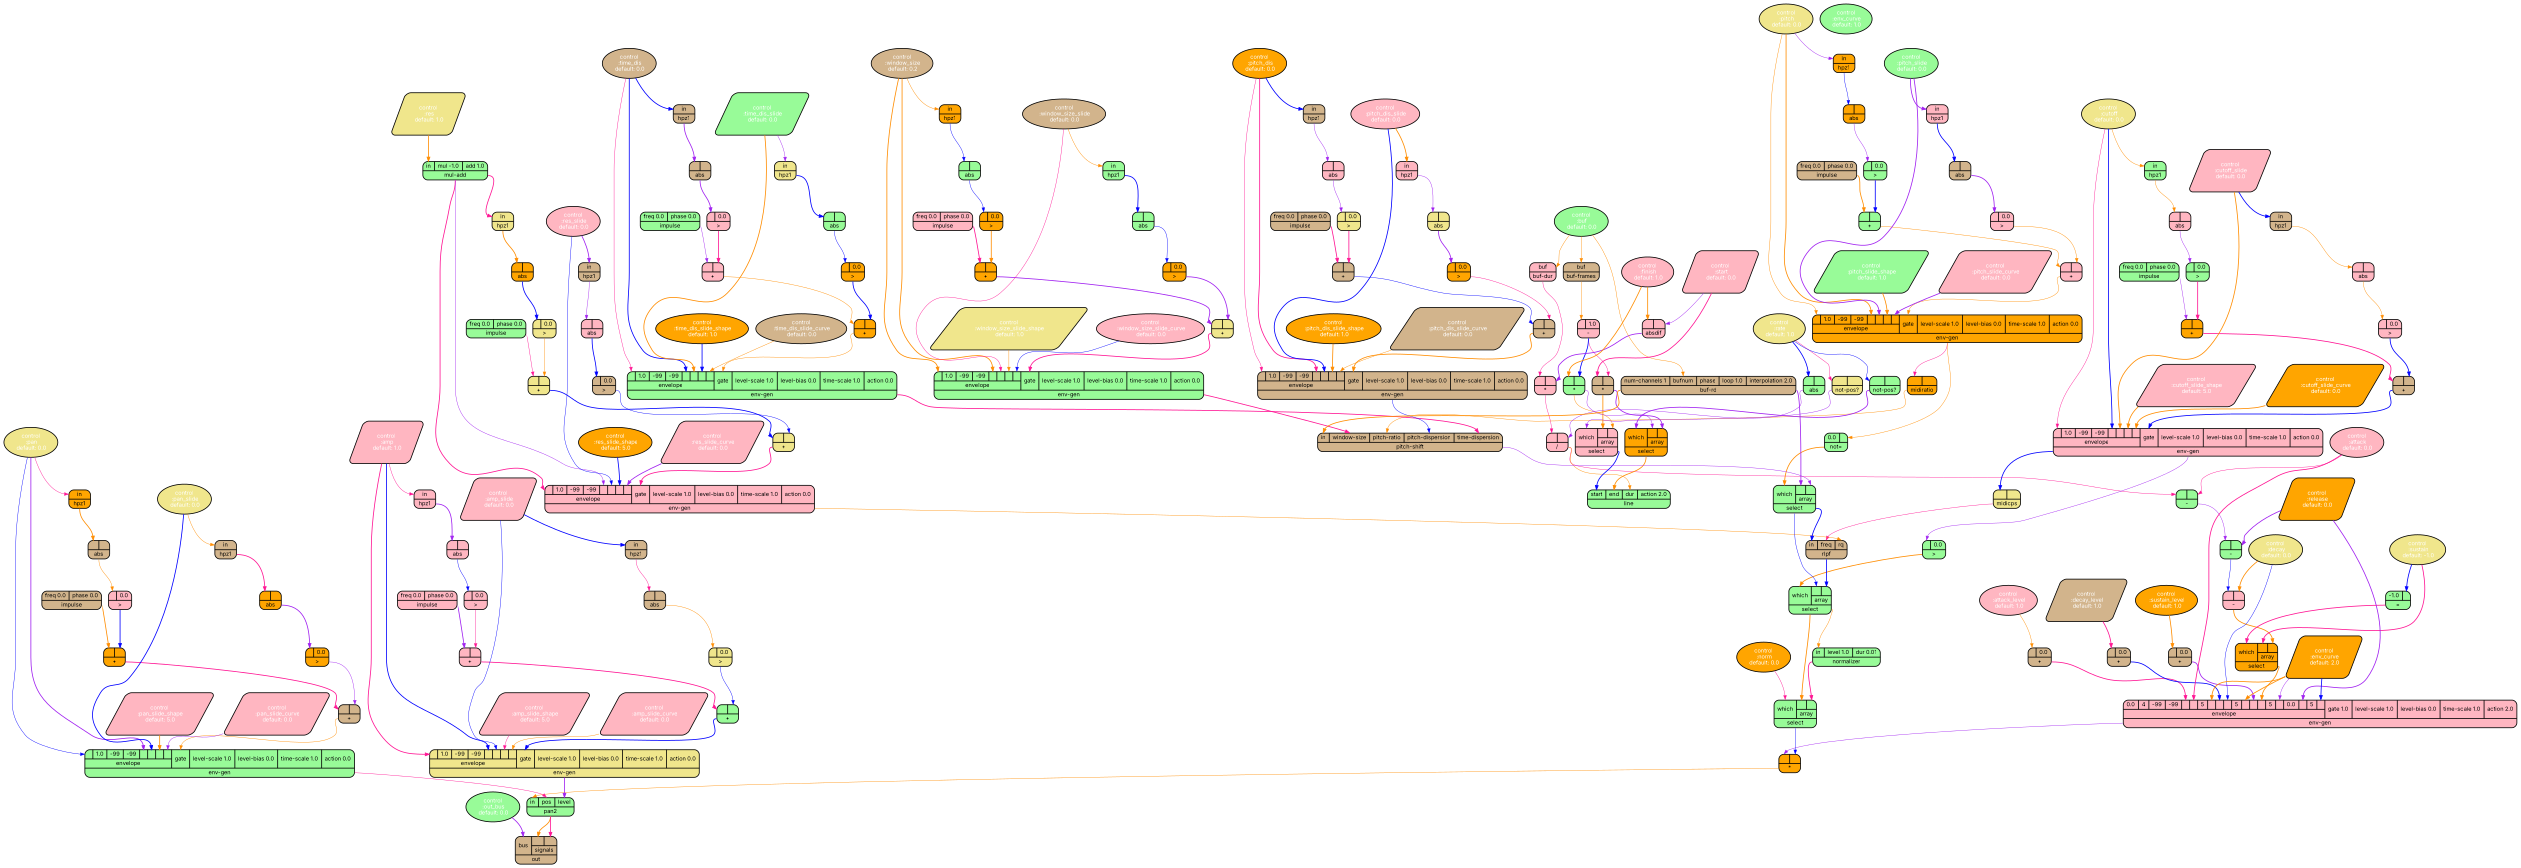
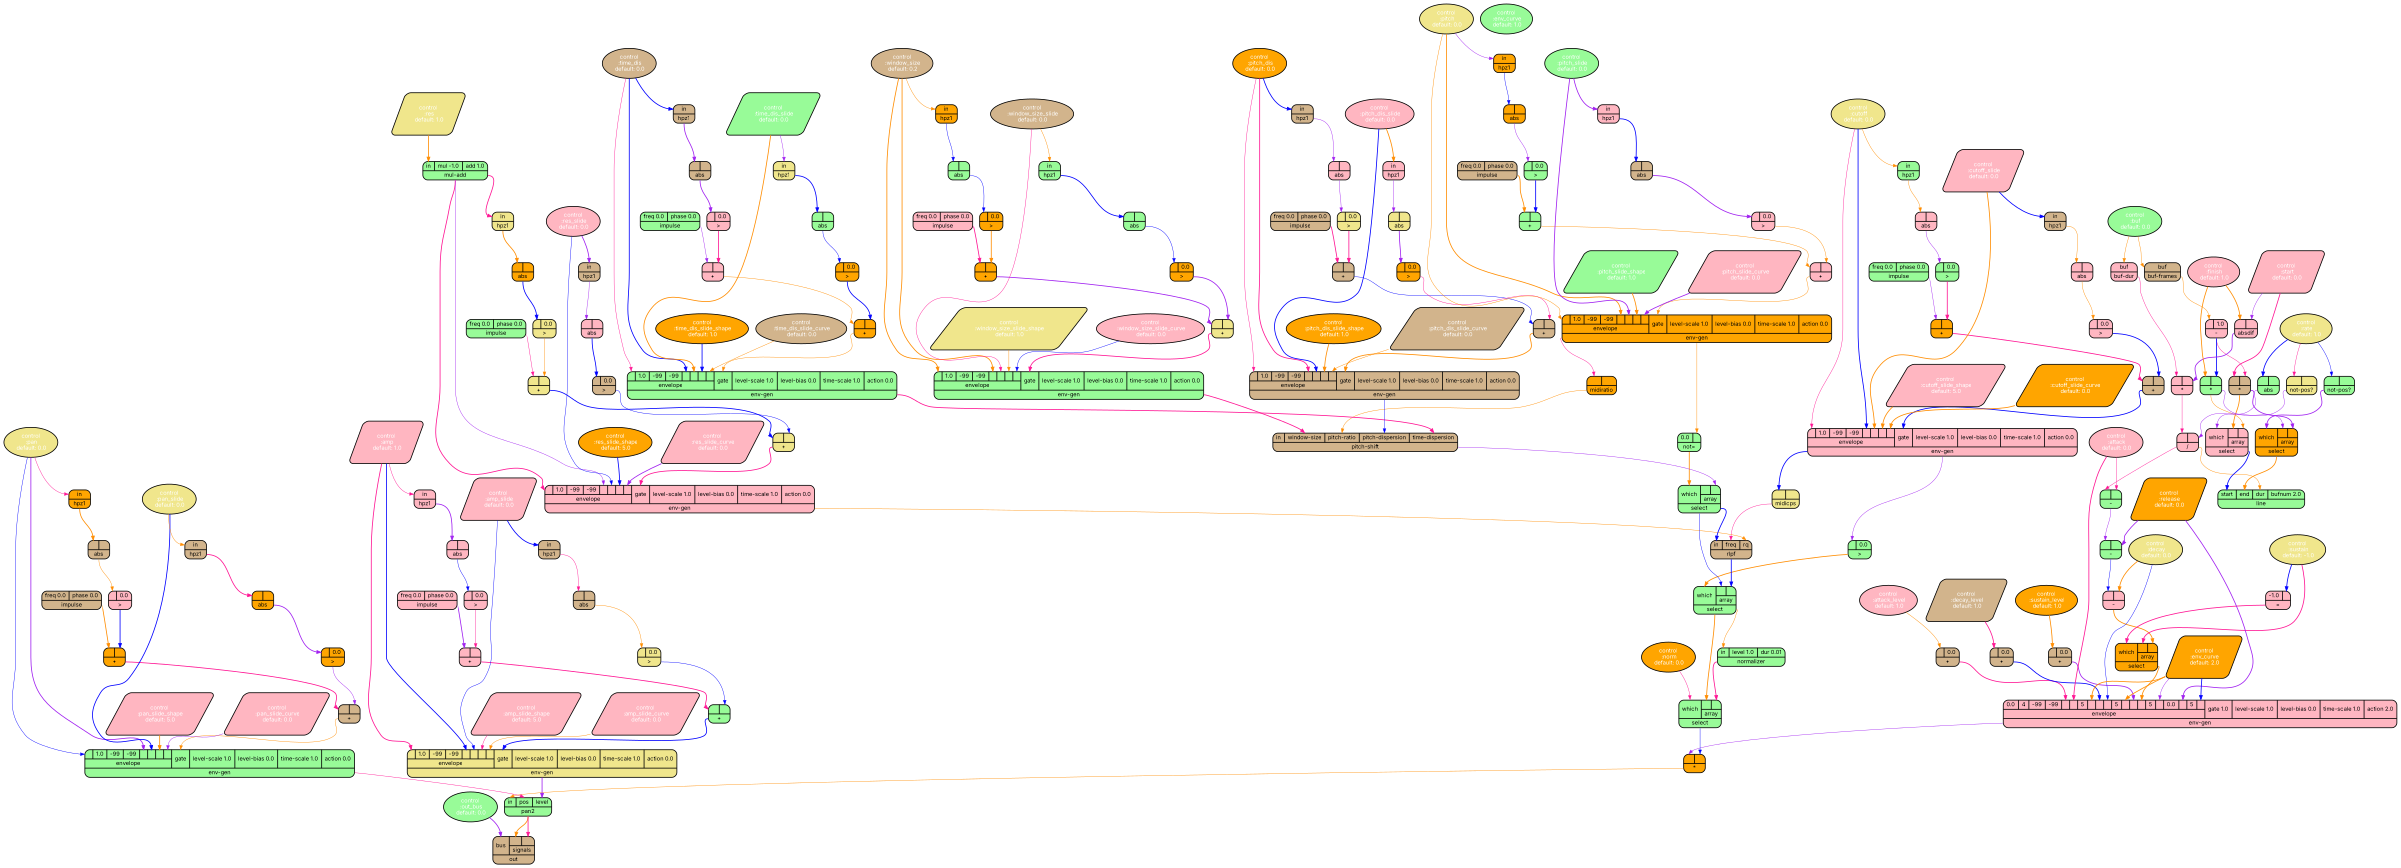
(1708, 386) -> none
(1654, 494) -> (2286, 494)
(2398, 600) -> (2278, 600)
